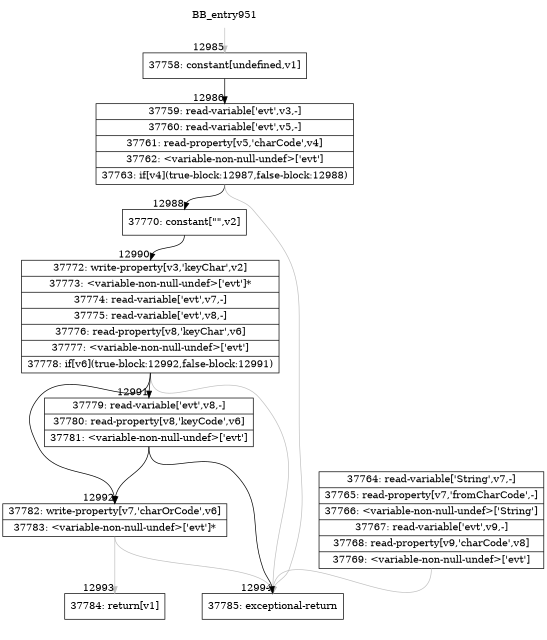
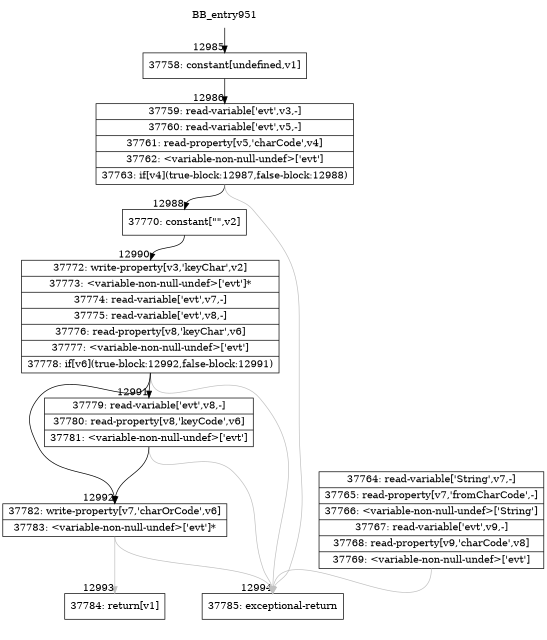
(225, 37) -> (225, 37)
(242, 482) -> (242, 482)
